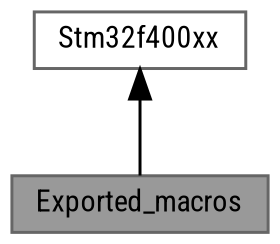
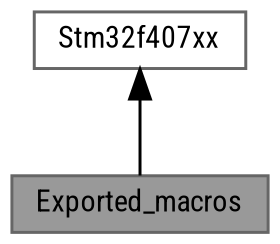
(140, 40) -> (140, 40)
